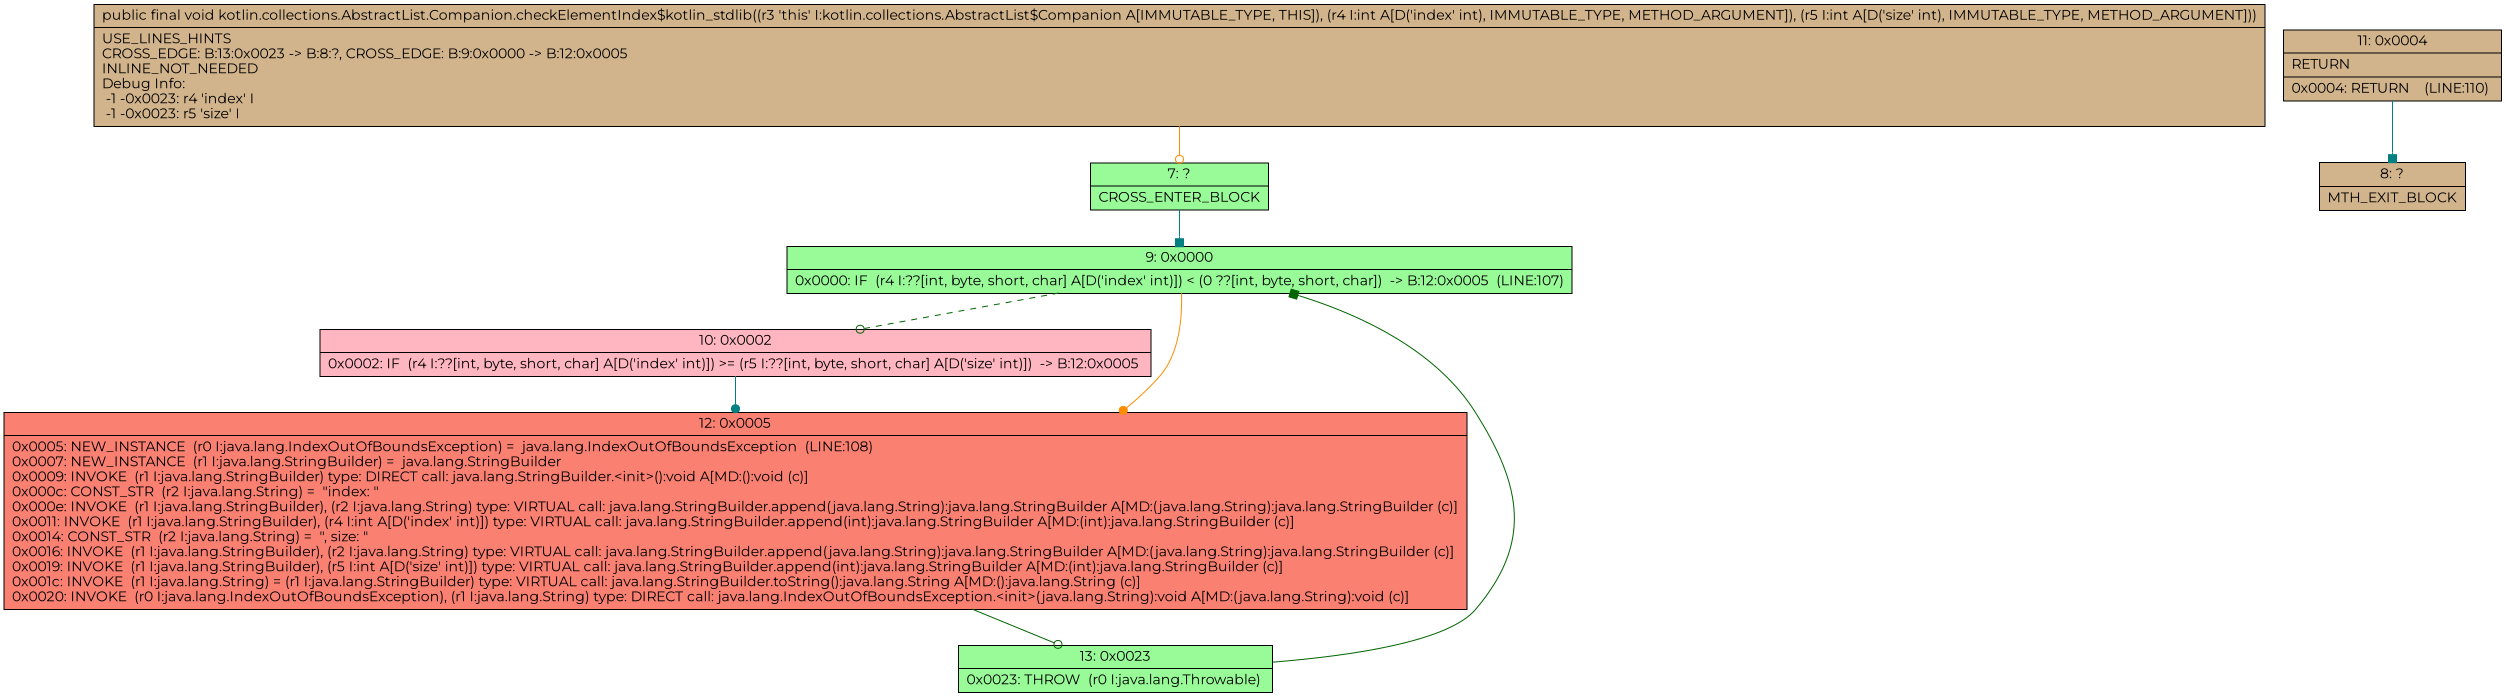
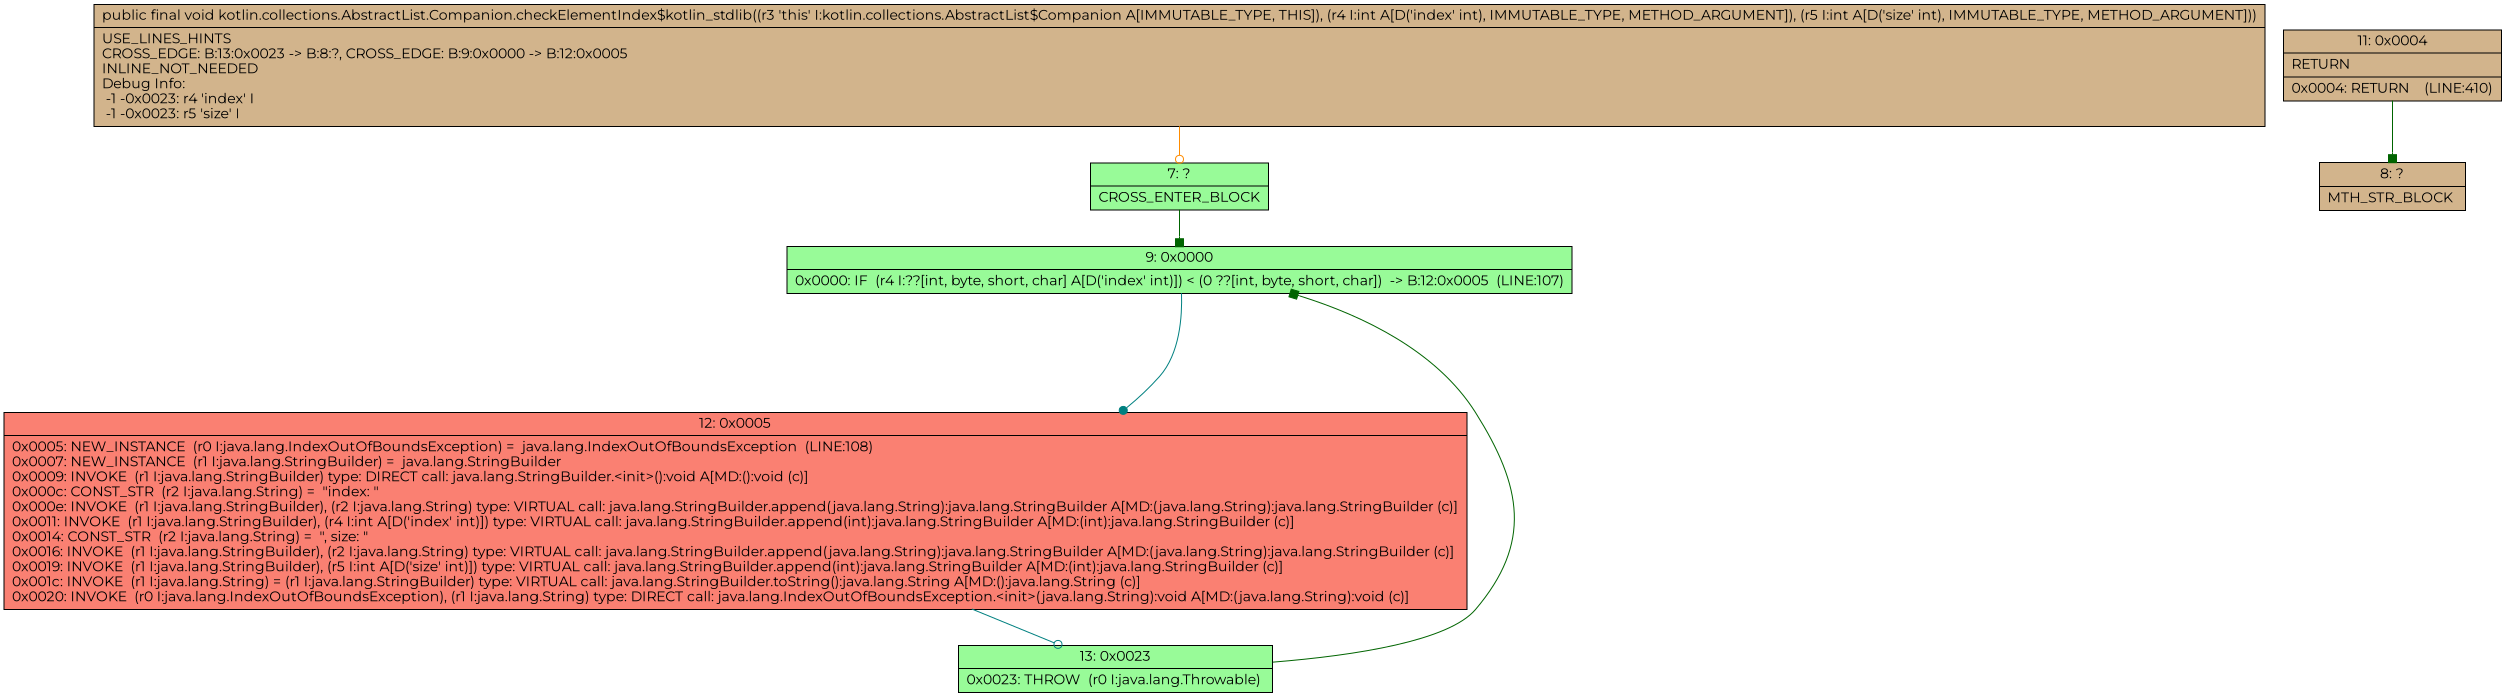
(2390, 88) -> (2392, 88)
(2392, 127) -> (2392, 127)
(2392, 198) -> (2390, 198)
(1180, 223) -> (1180, 223)
(736, 353) -> none
(1171, 358) -> (1171, 358)
(1013, 626) -> (1013, 626)
